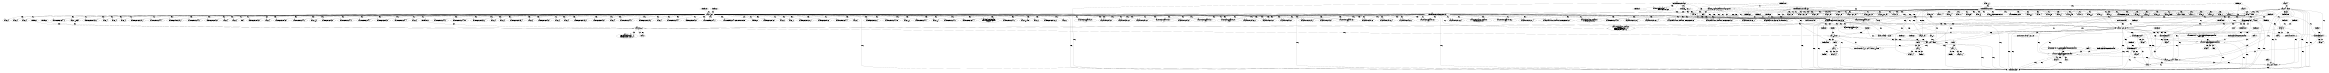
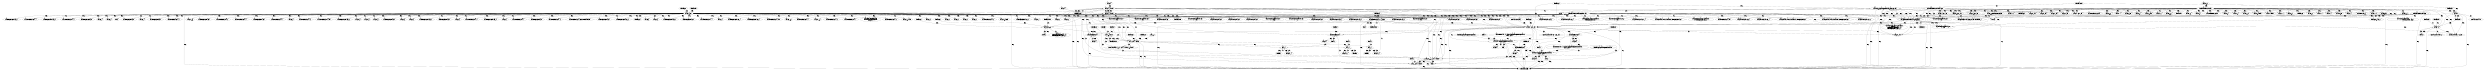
(1790, 6) -> (2204, 17)
(1690, 12) -> (2445, 20)
(1949, 14) -> (2361, 13)
